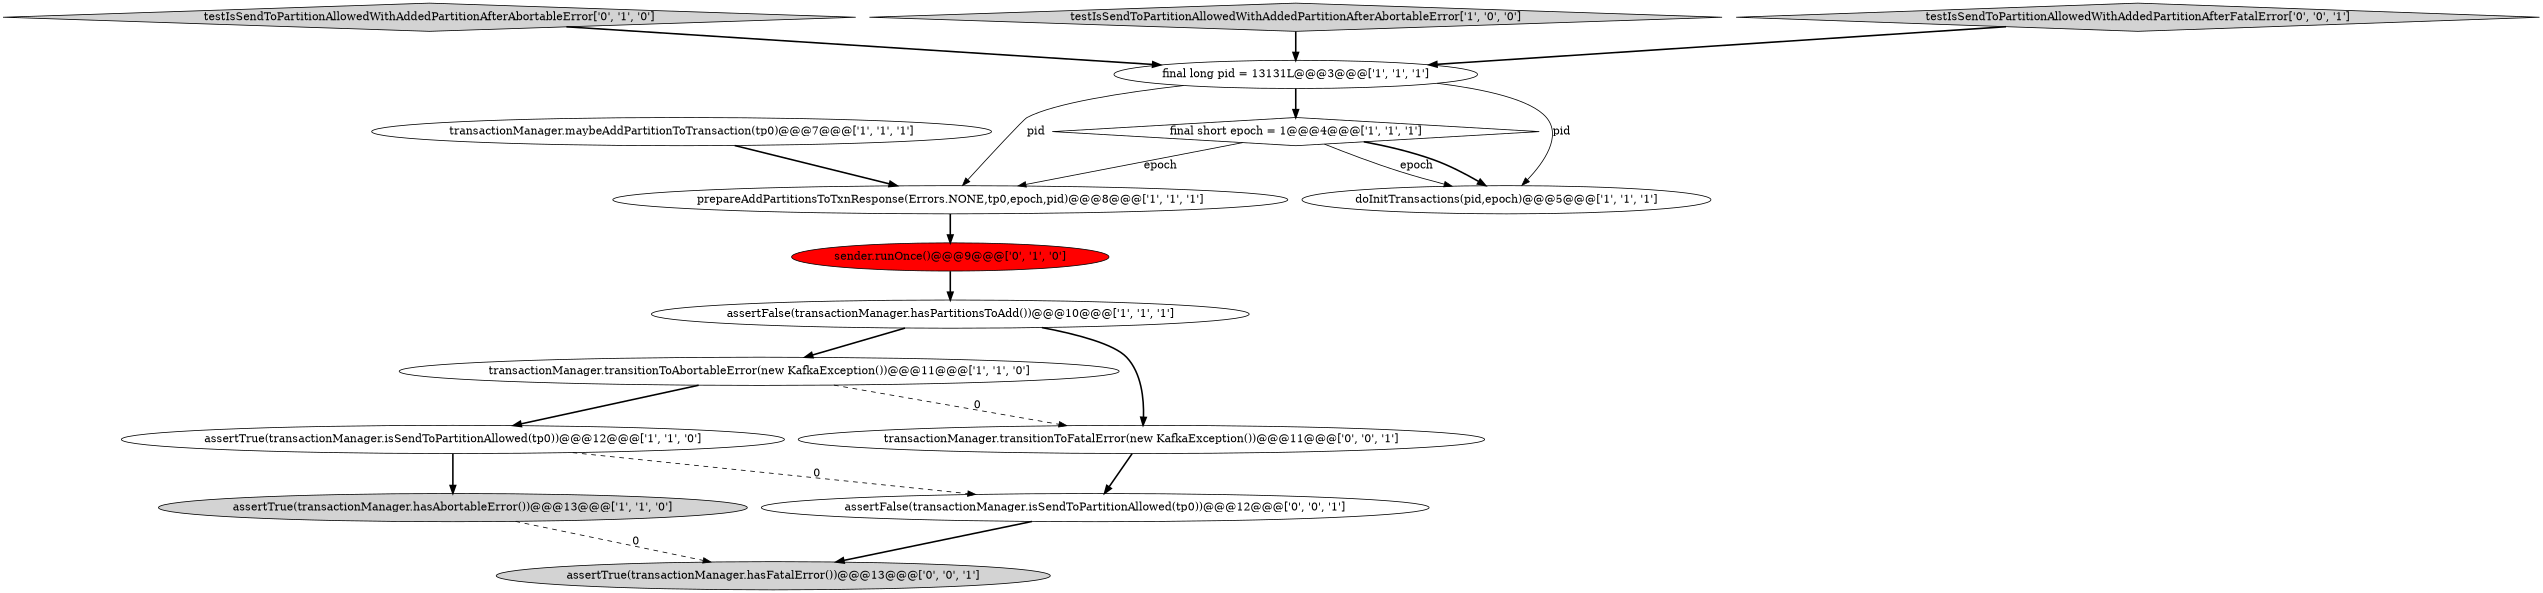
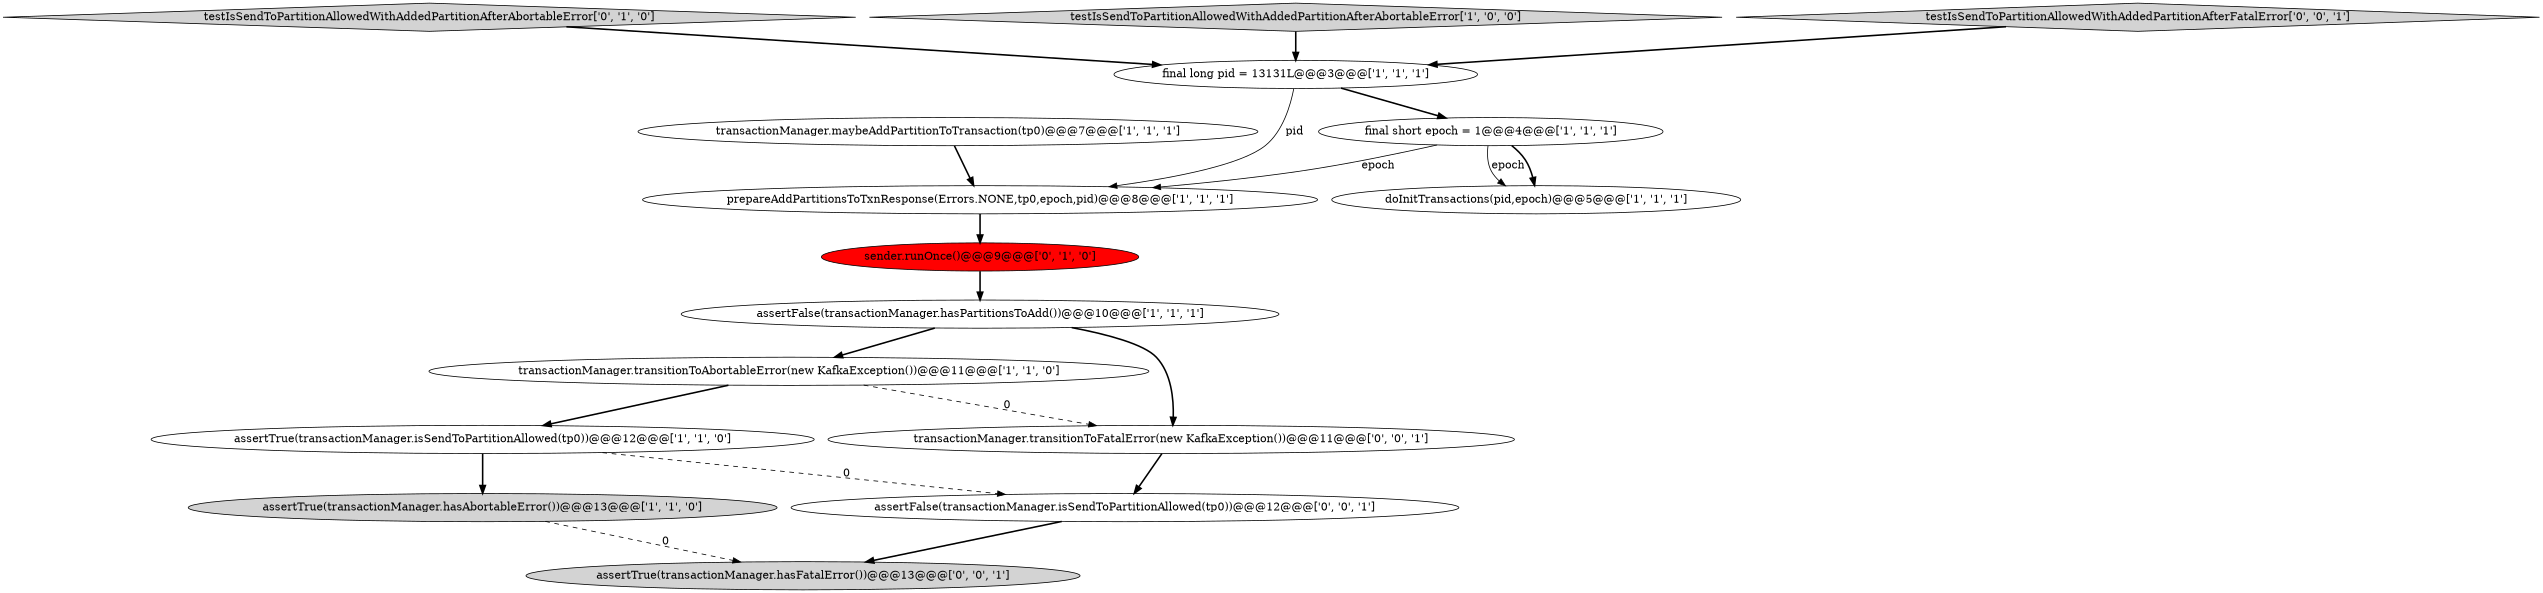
(1528, 105) -> none
(1296, 132) -> (1491, 132)
